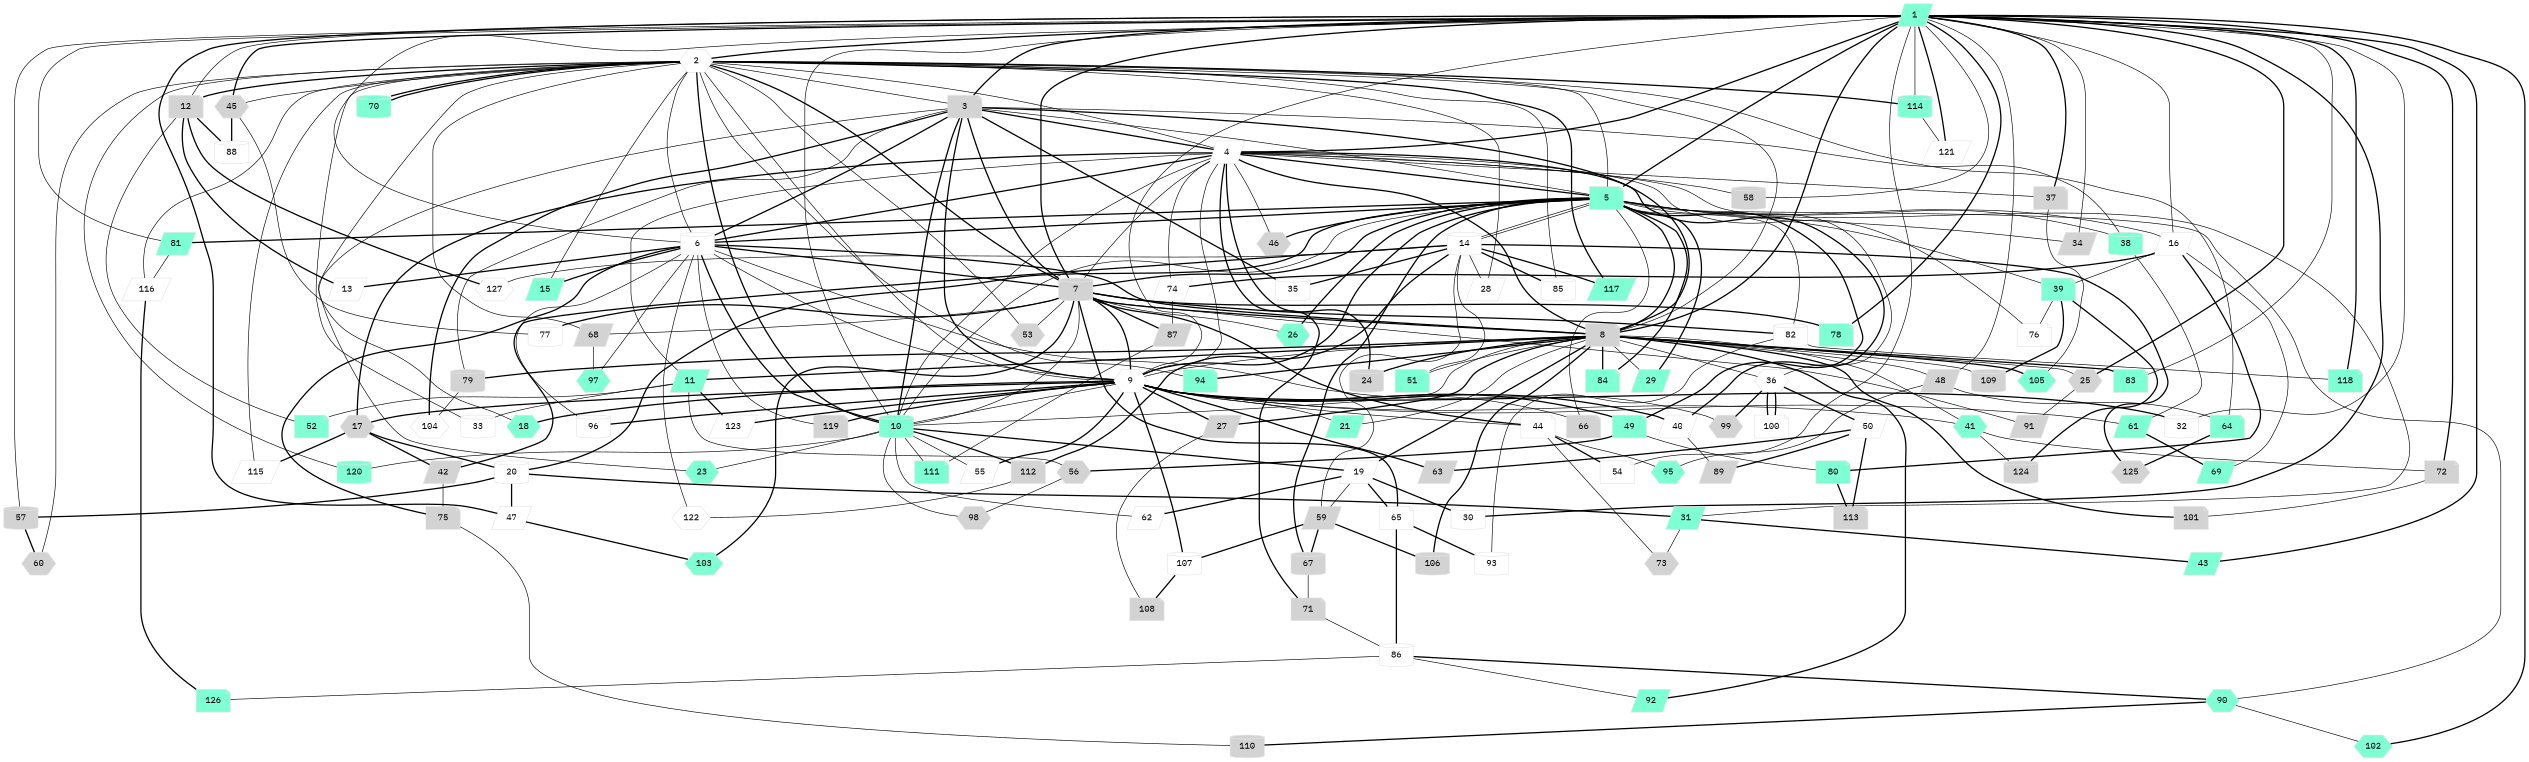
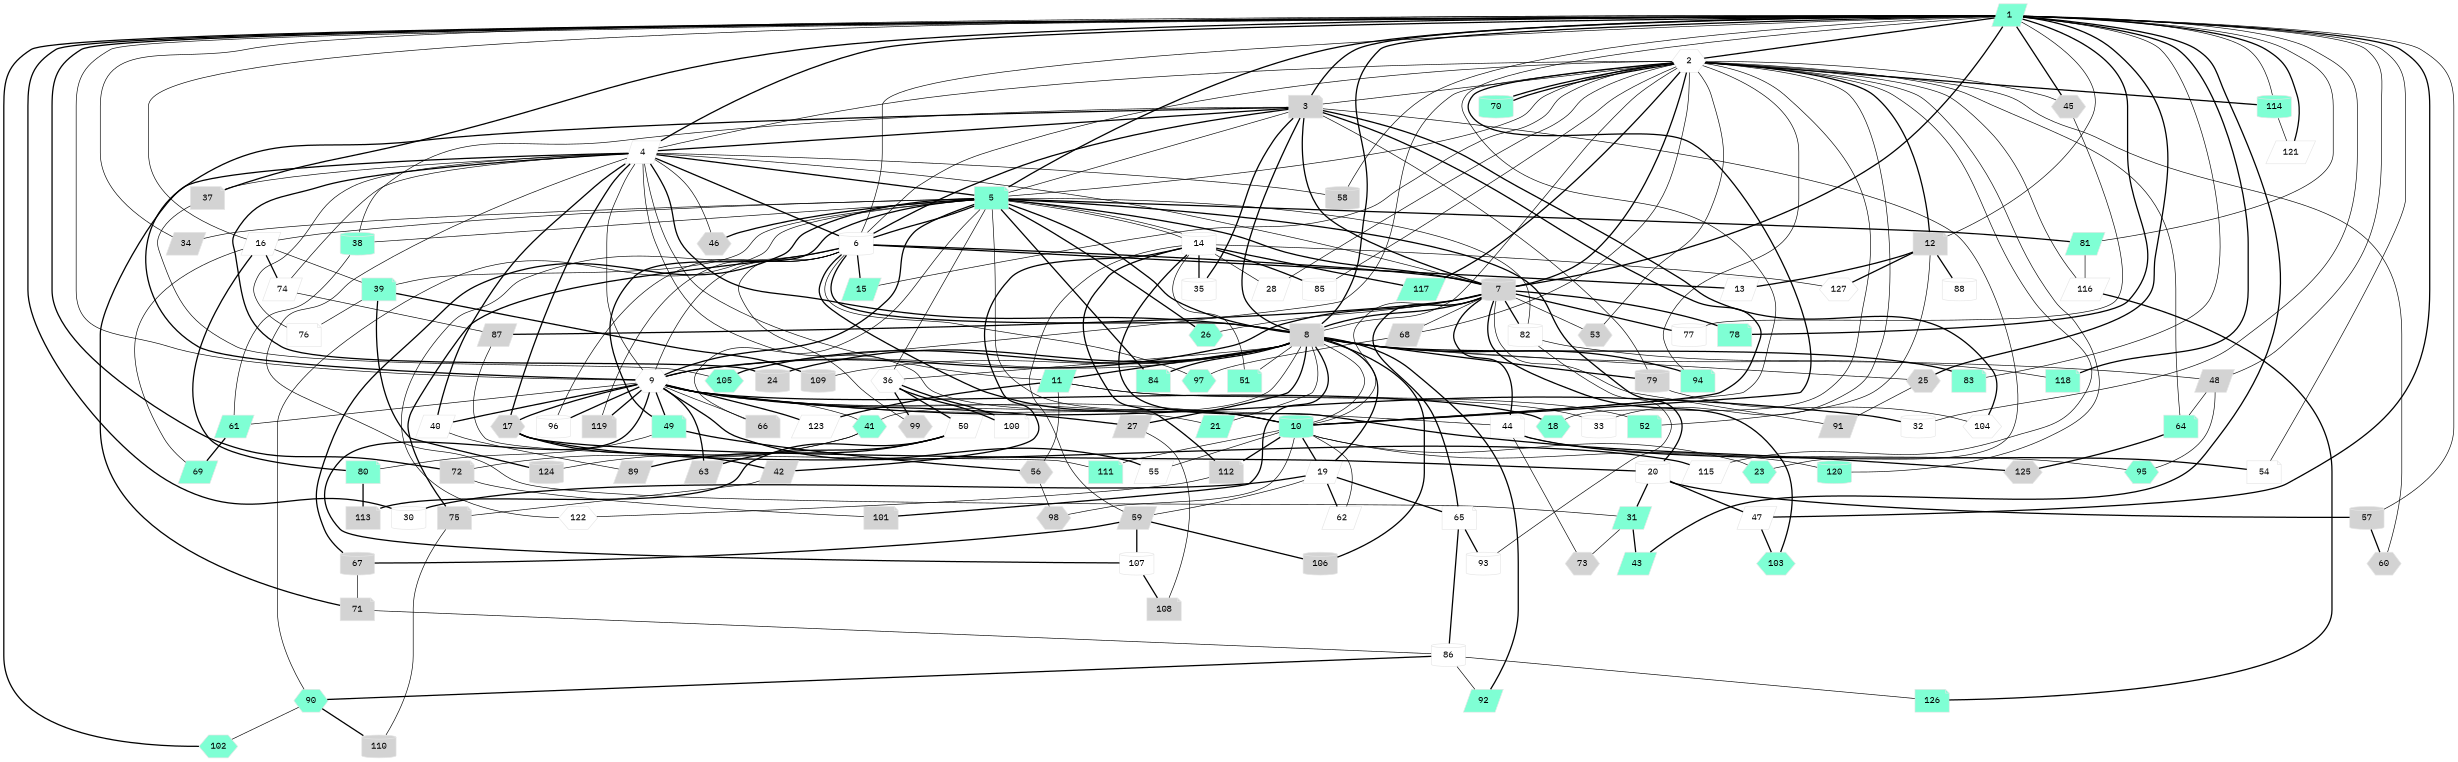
(232, 130) -> none
(1651, 381) -> none
